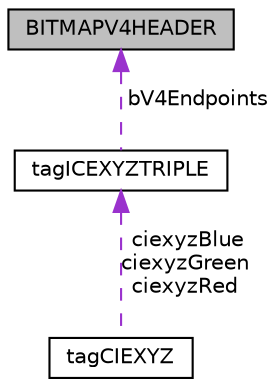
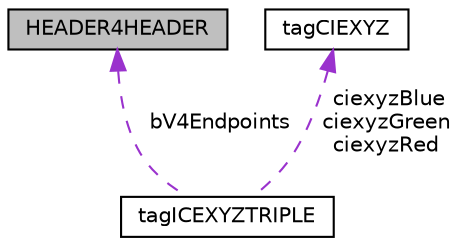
(121, 29) -> (118, 29)
(121, 275) -> (301, 140)
